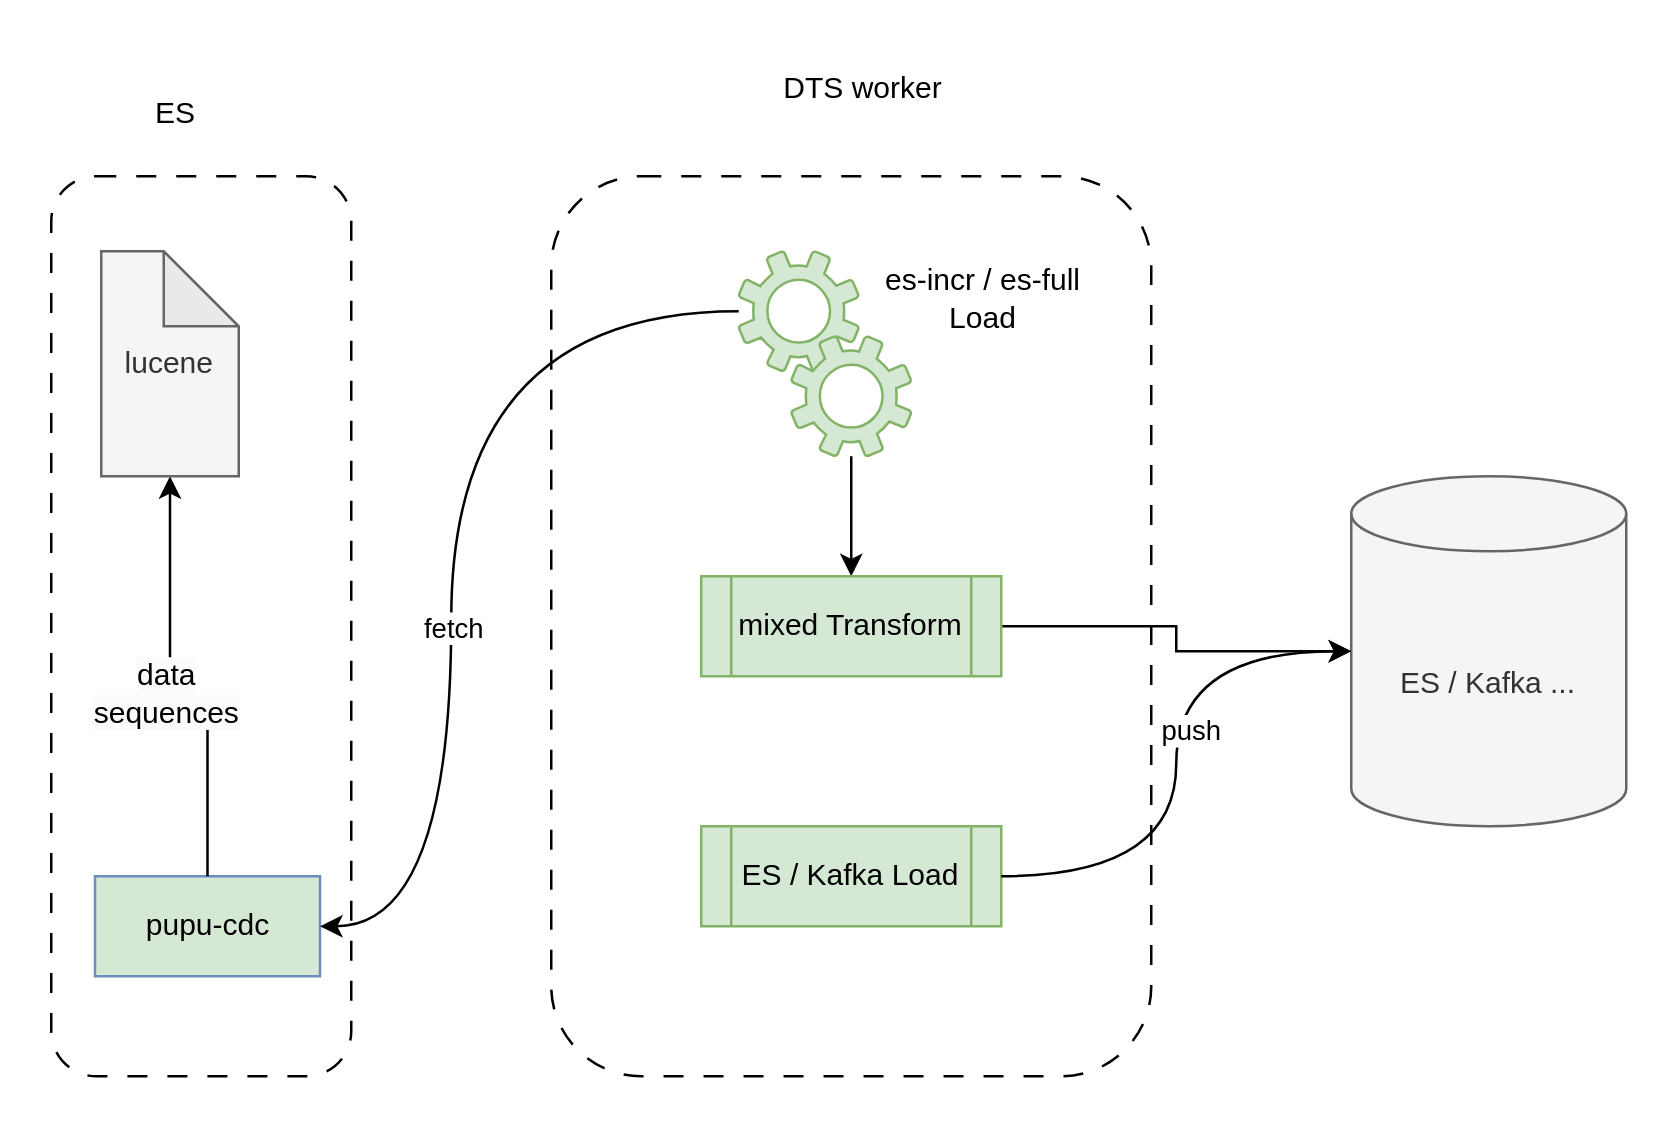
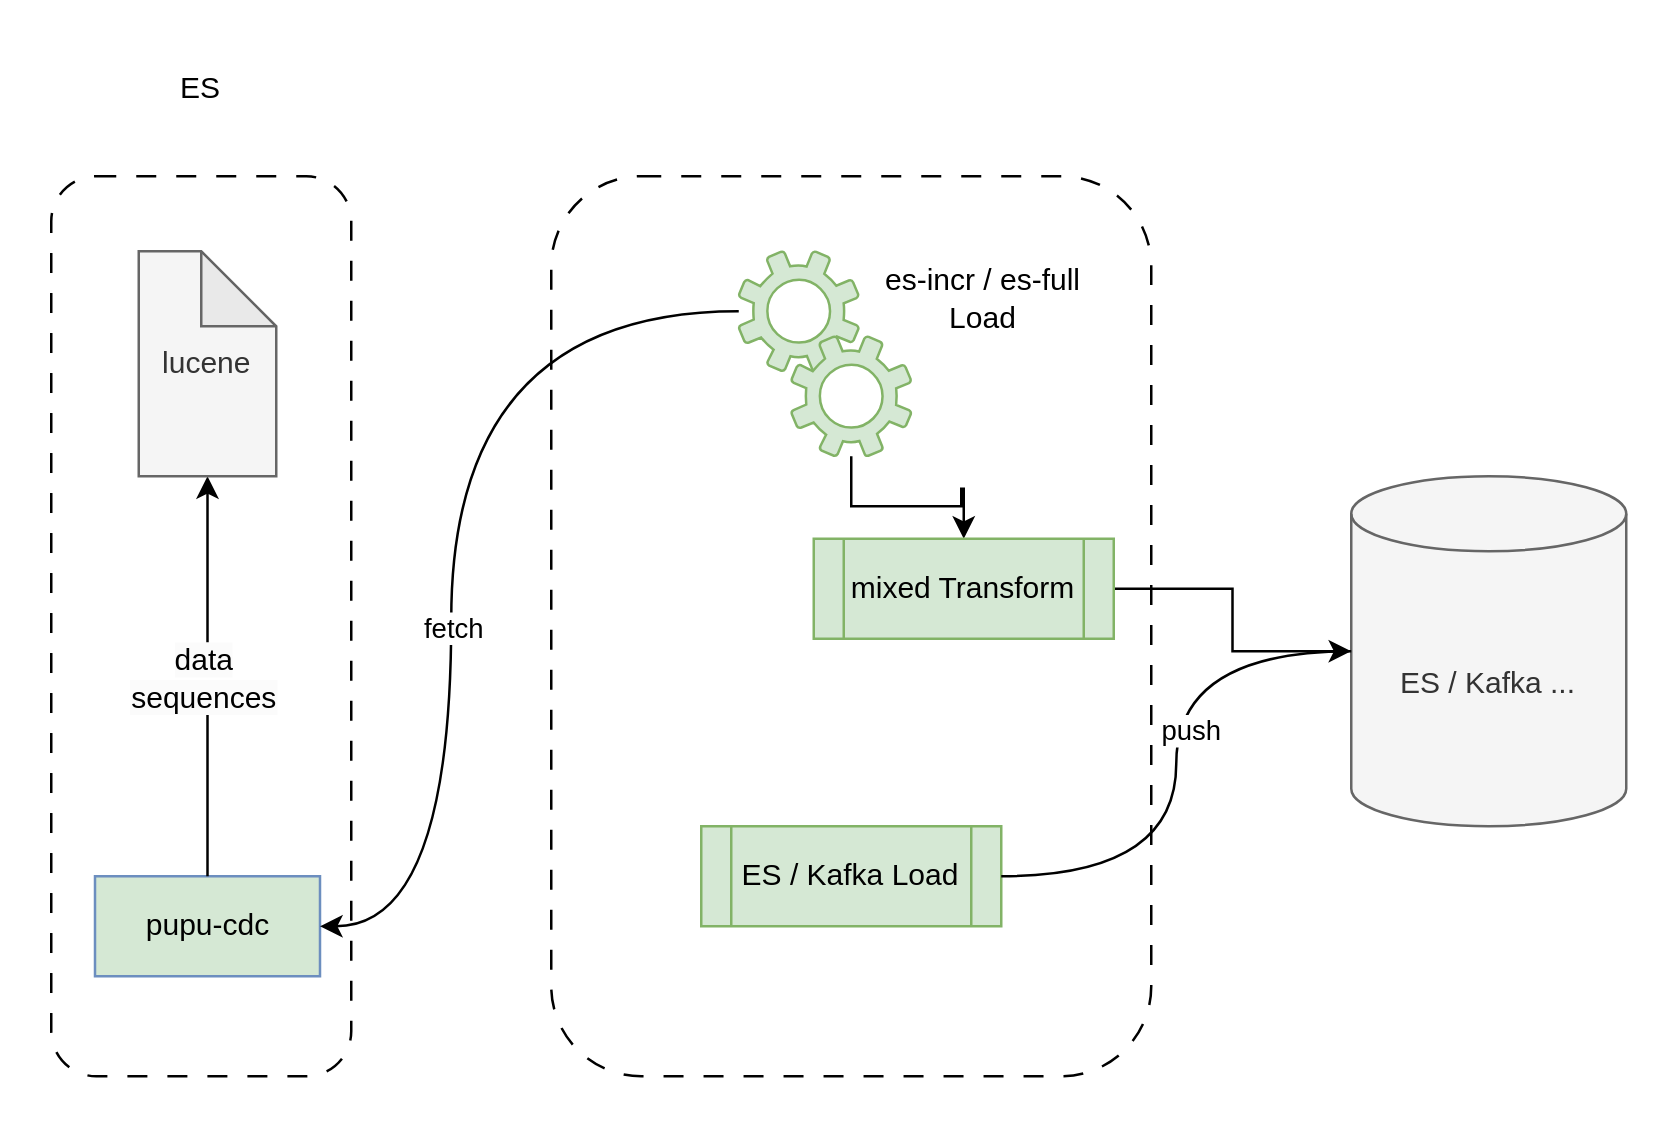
(864, 89) -> none
(176, 114) -> (201, 89)
(170, 364) -> (208, 364)
(851, 626) -> (964, 589)
(1226, 674) -> (1230, 674)
